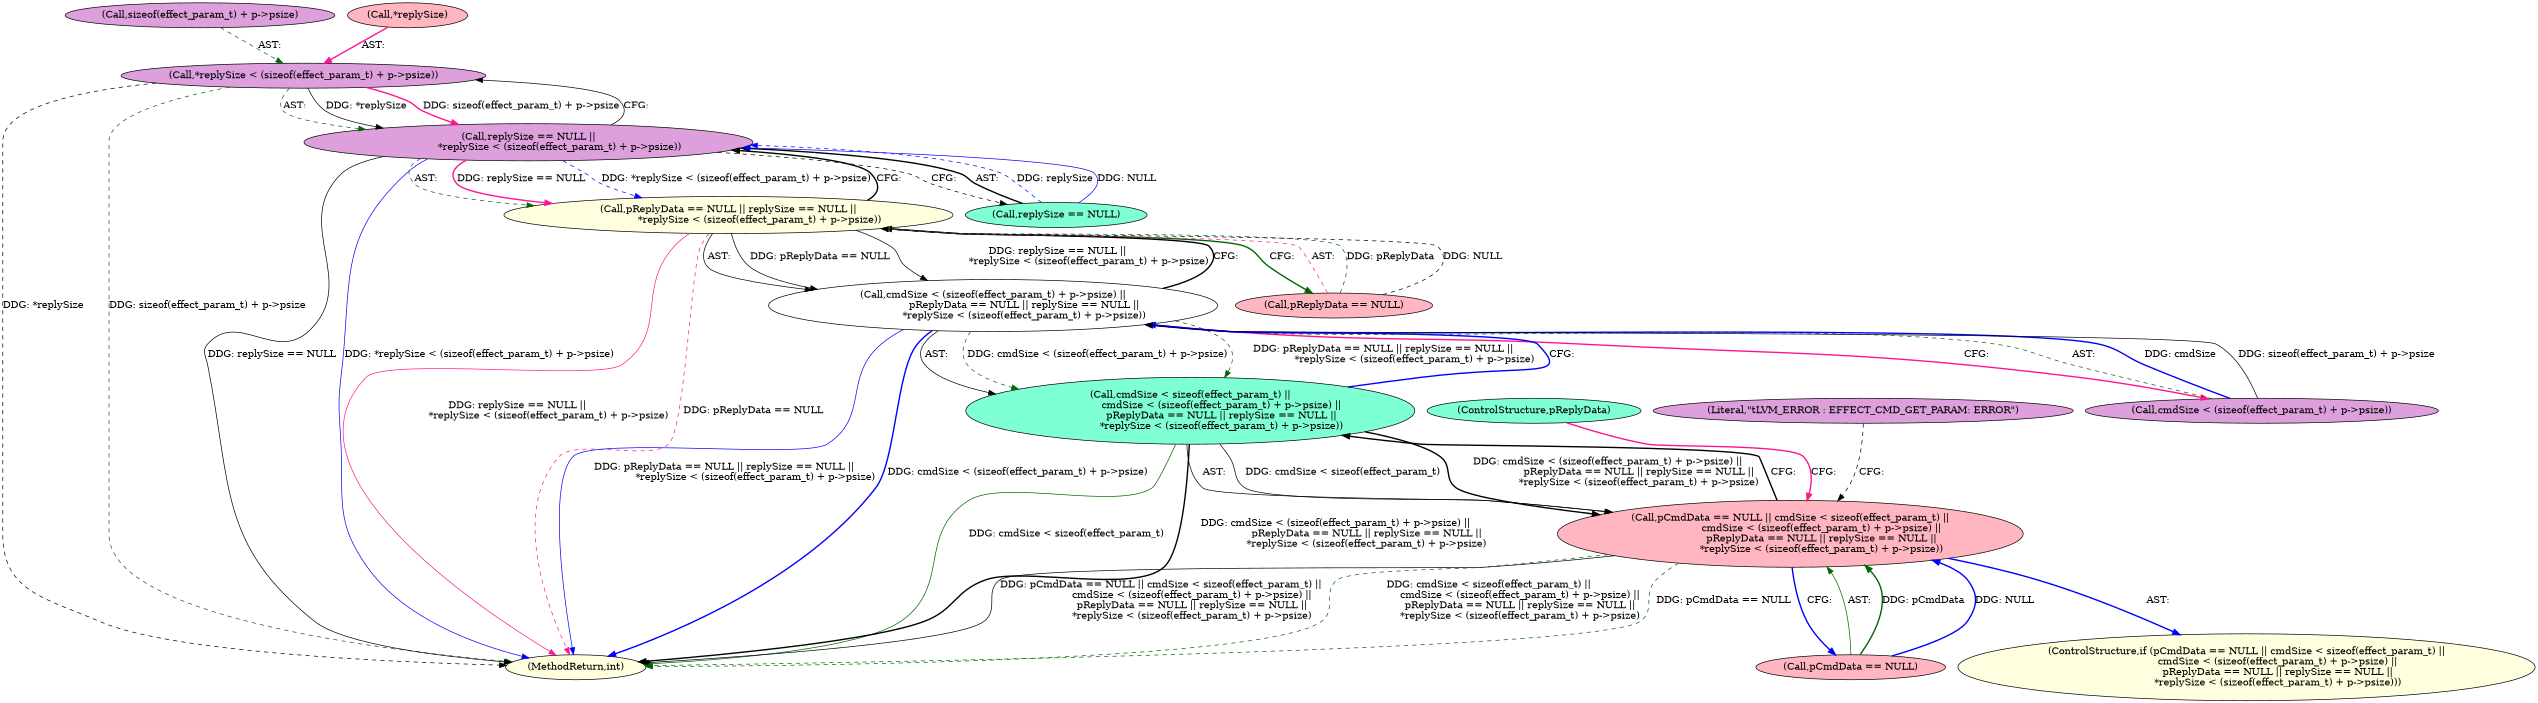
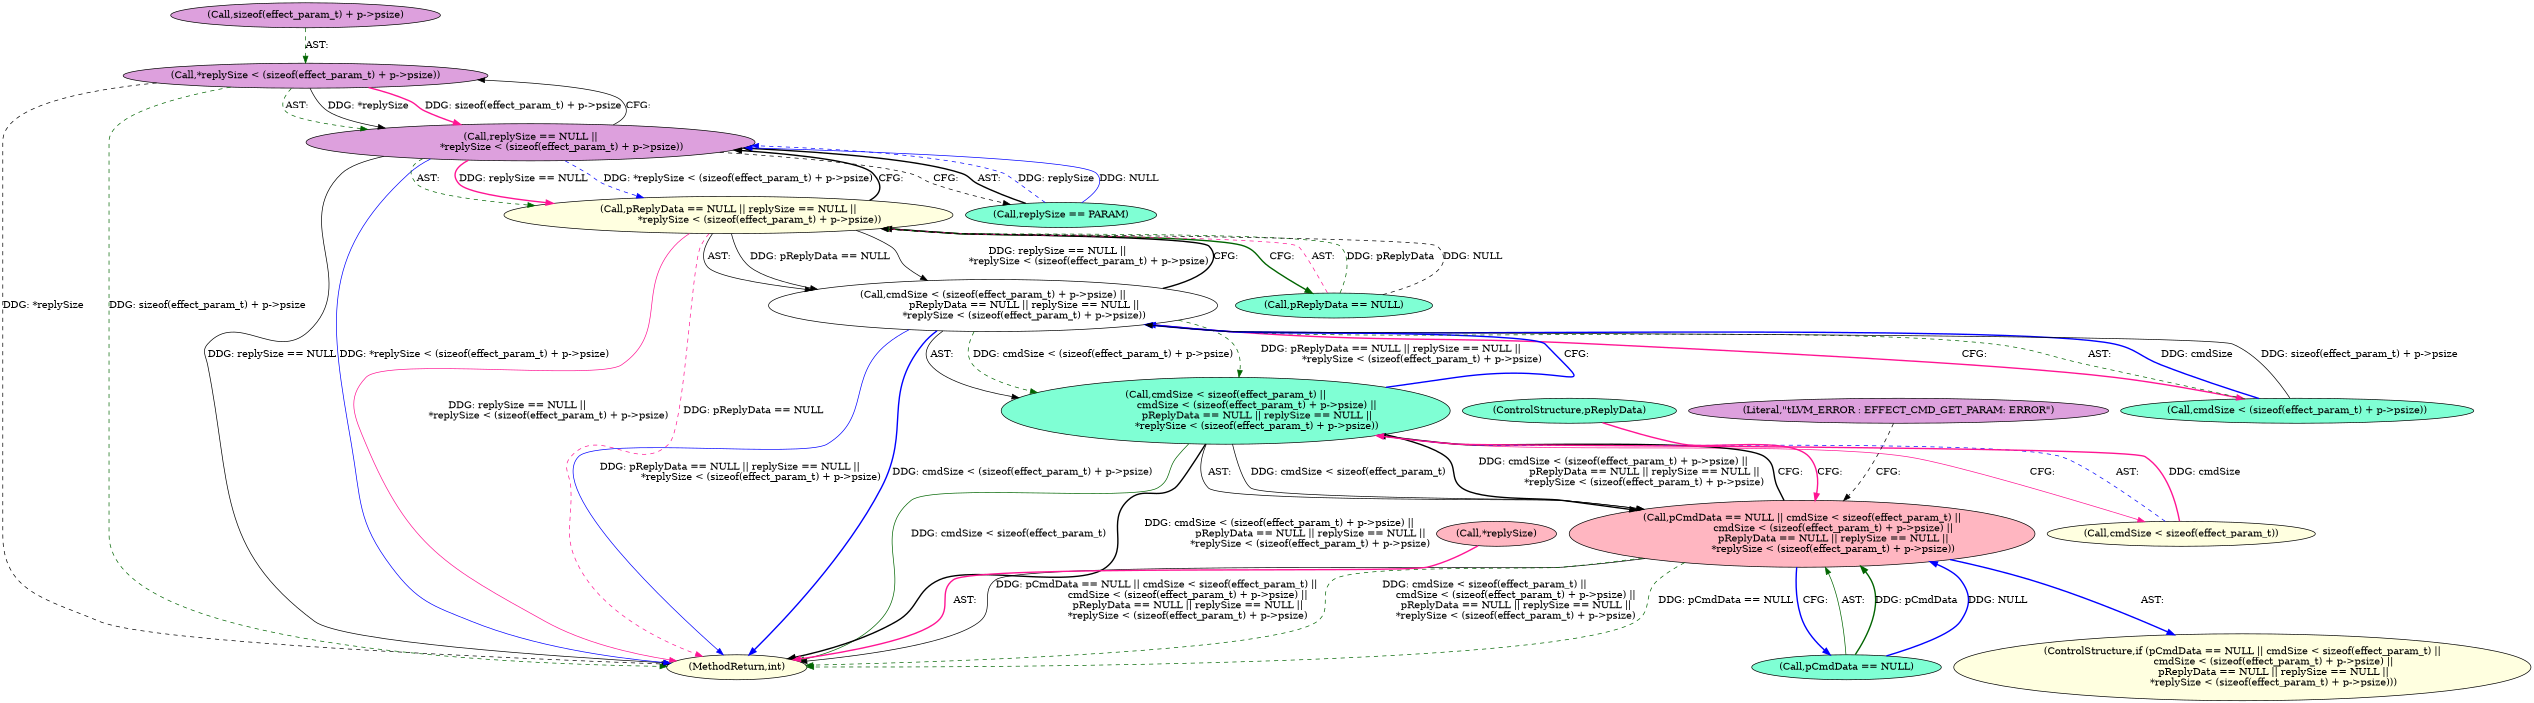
(359, 43) -> (947, 587)
(1056, 215) -> (1061, 215)
(1334, 305) -> (1334, 305)
(2262, 411) -> (2297, 411)
none -> (2181, 534)
(1851, 667) -> (1847, 667)
